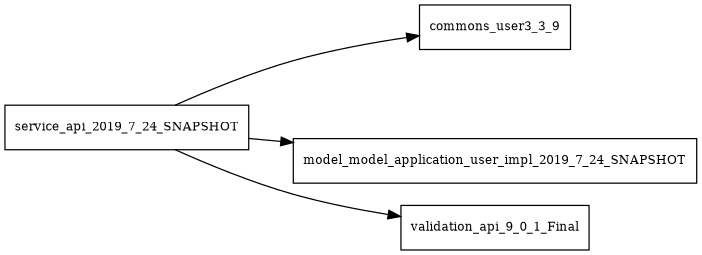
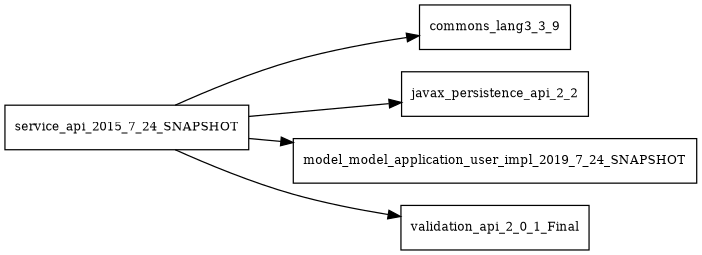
(495, 27) -> (495, 27)
none -> (495, 94)
(127, 127) -> (127, 127)
(495, 228) -> (495, 228)
